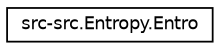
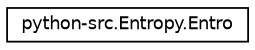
(110, 25) -> (128, 25)
